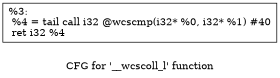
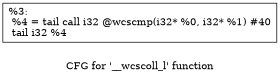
(37, 33) -> (38, 33)
